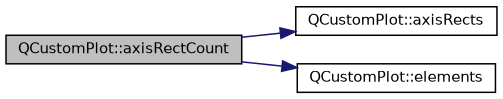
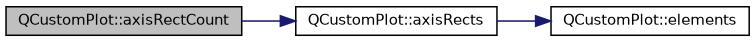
(262, 64) -> (516, 21)
